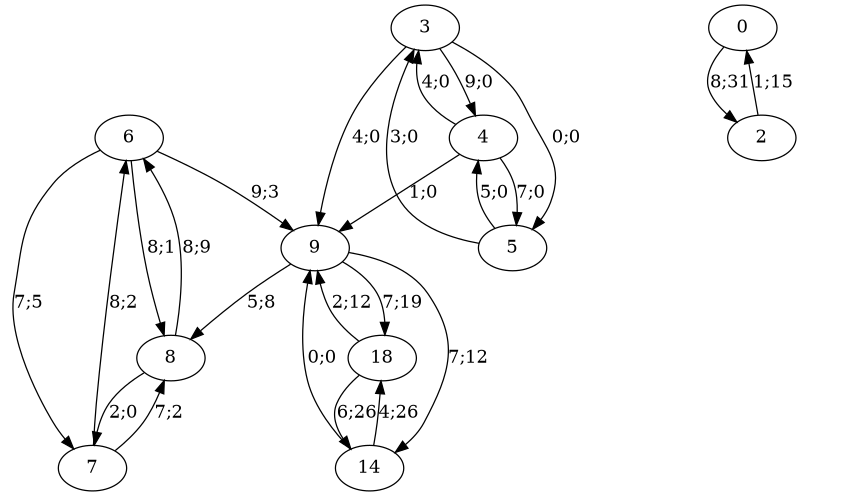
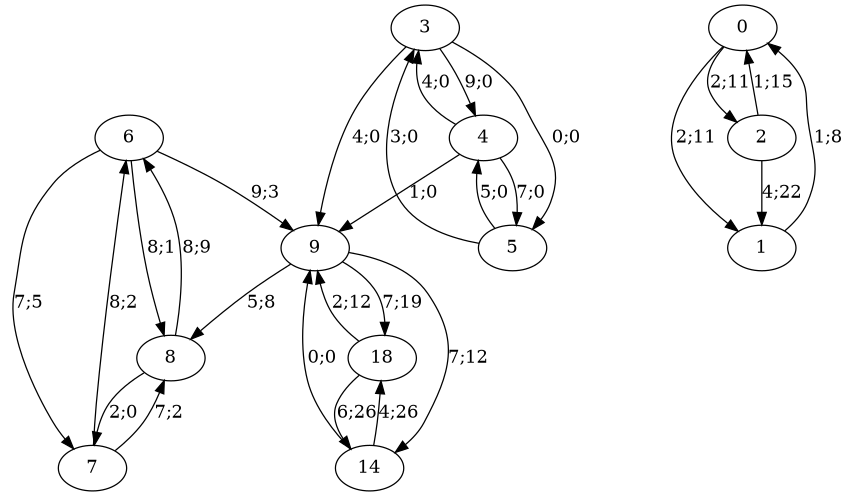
(730, 83) -> (730, 83)
none -> (762, 248)
